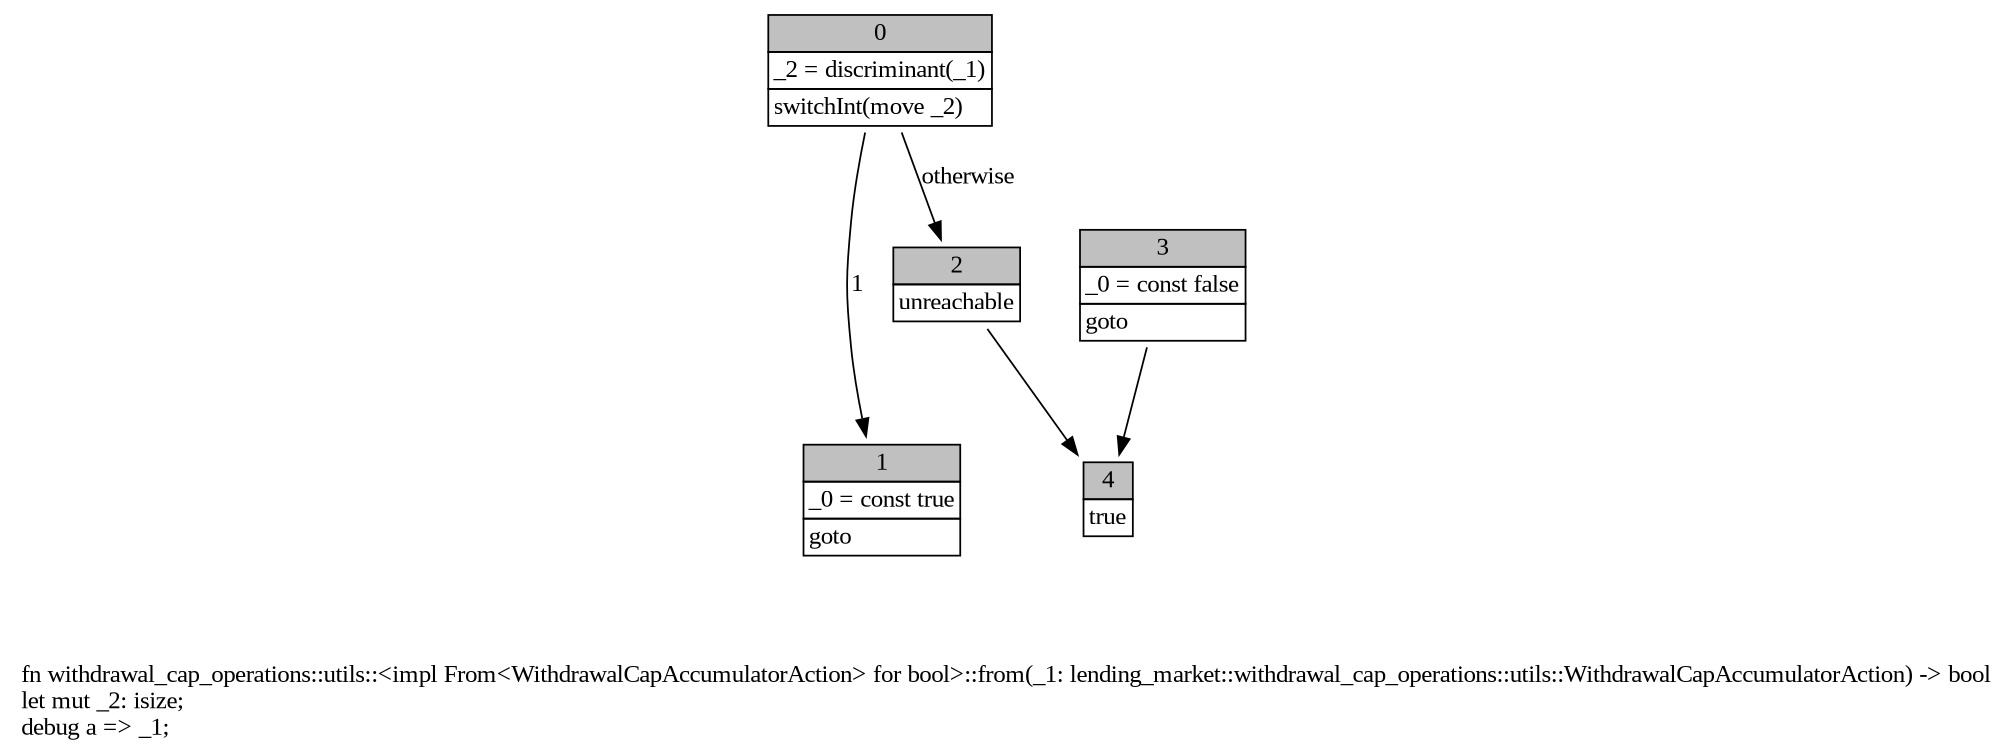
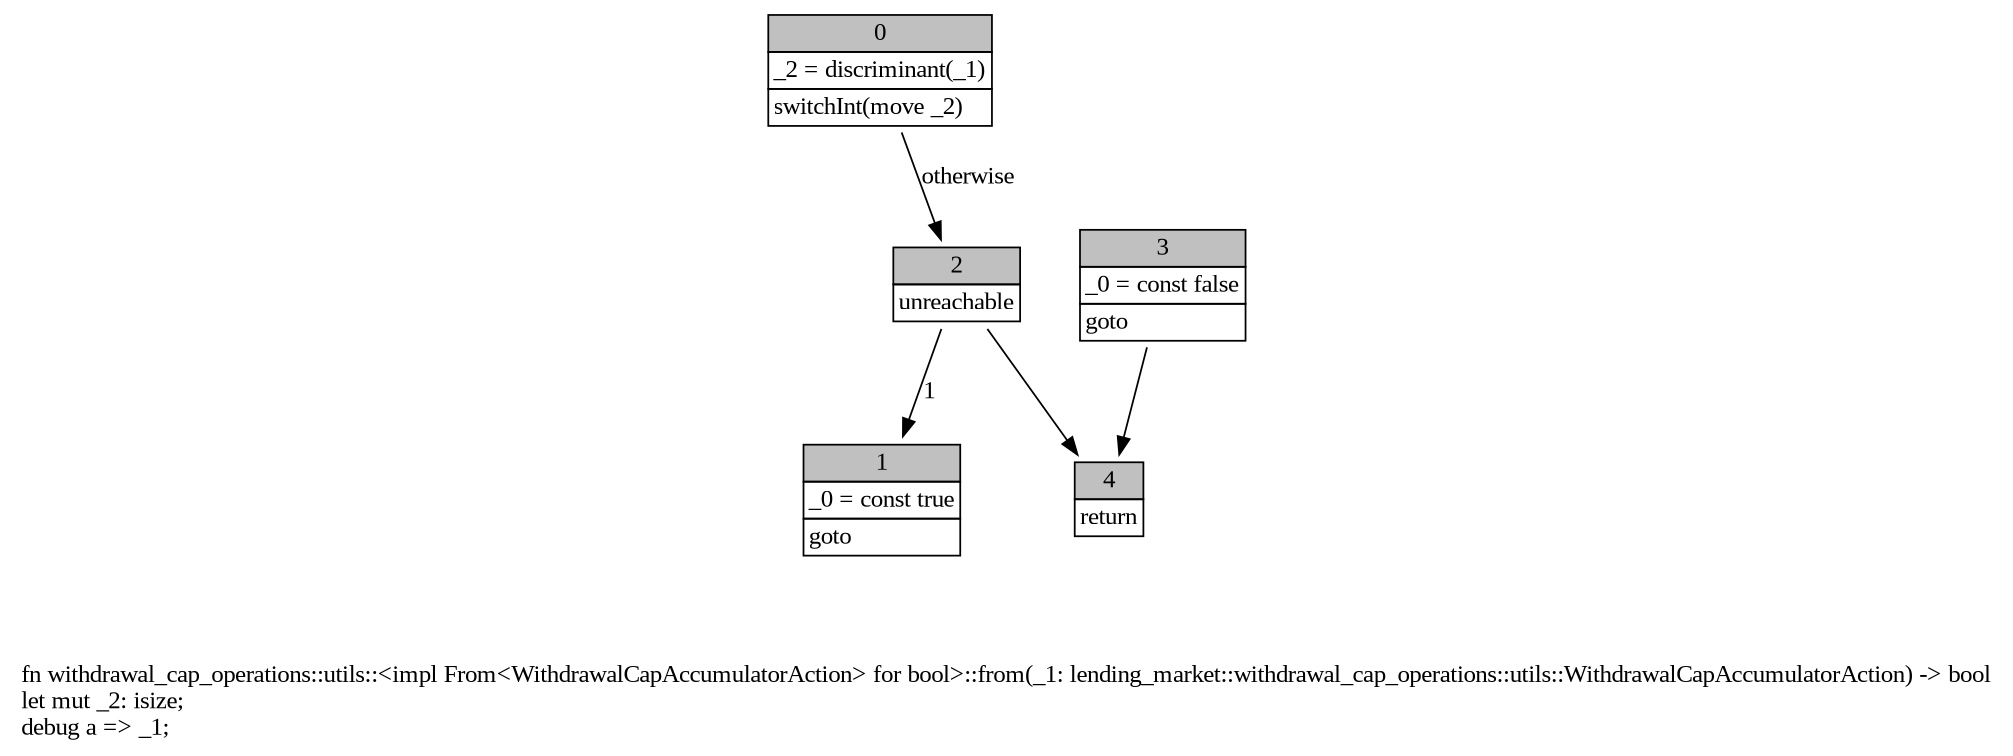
(847, 275) -> (925, 374)
(1108, 517) -> (1109, 517)
